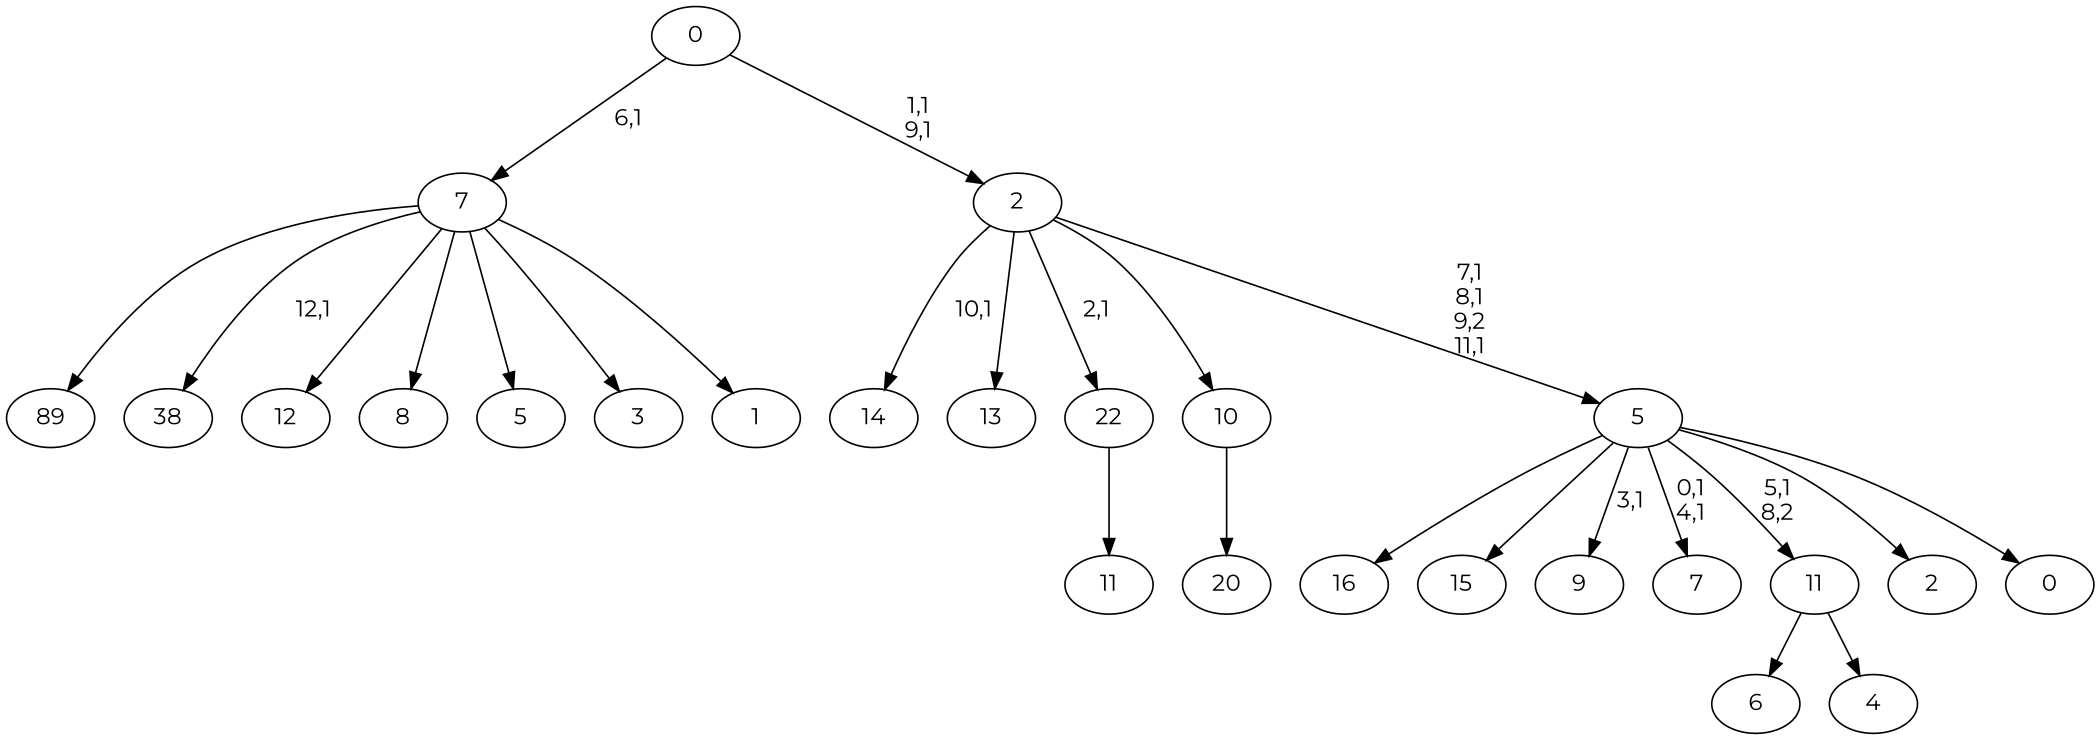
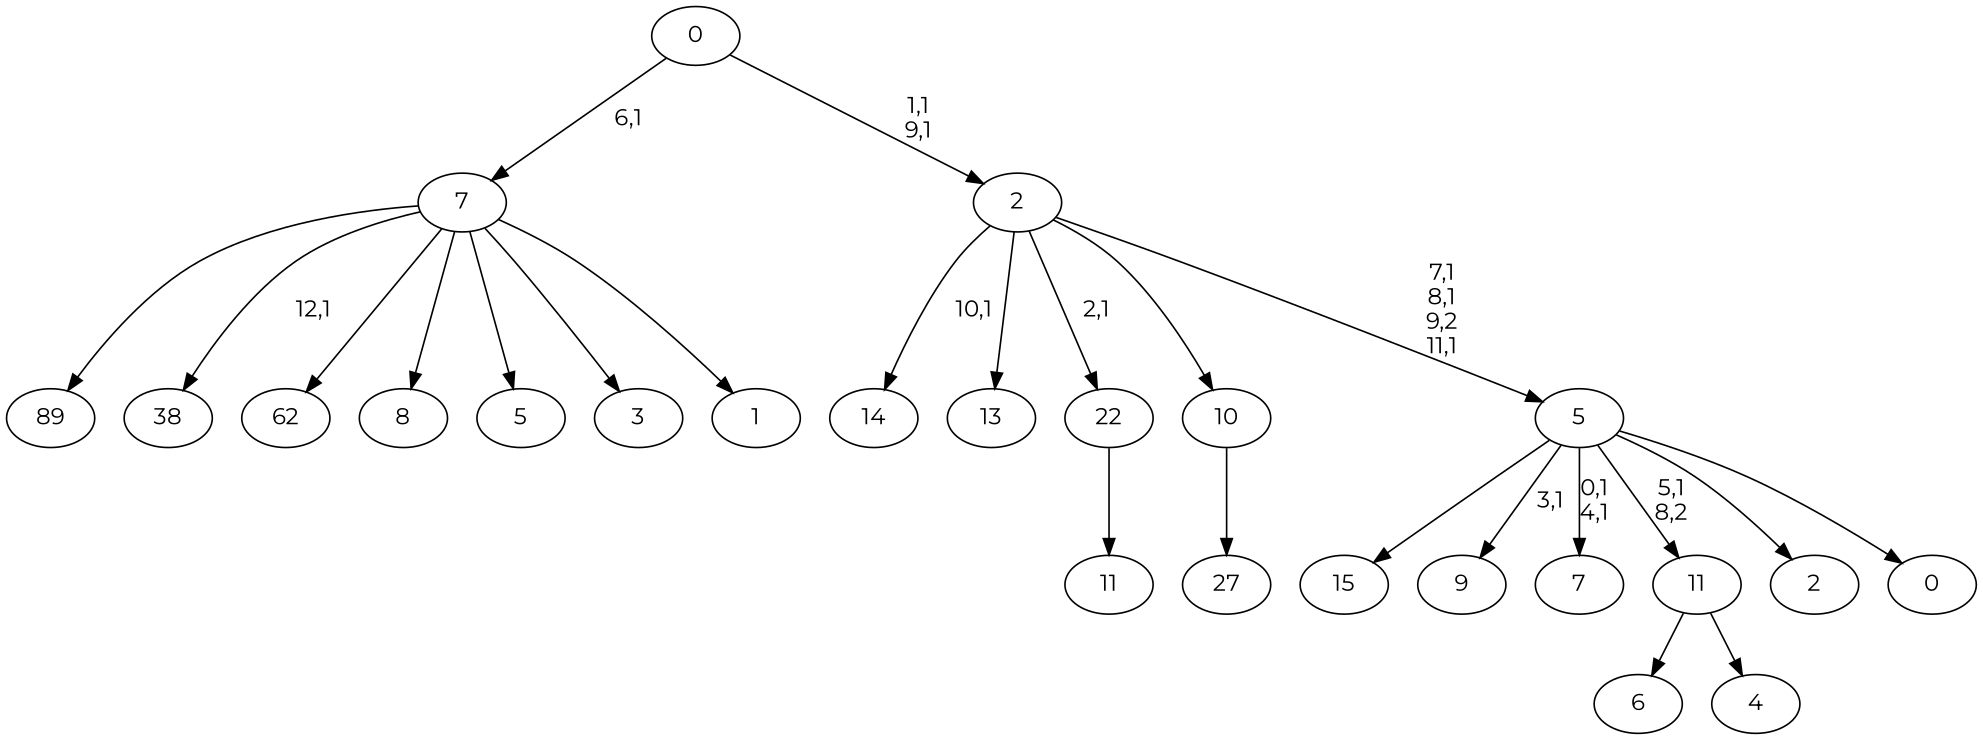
(286, 418) -> (286, 418)
(1227, 585) -> (1227, 585)
(1344, 585) -> none
